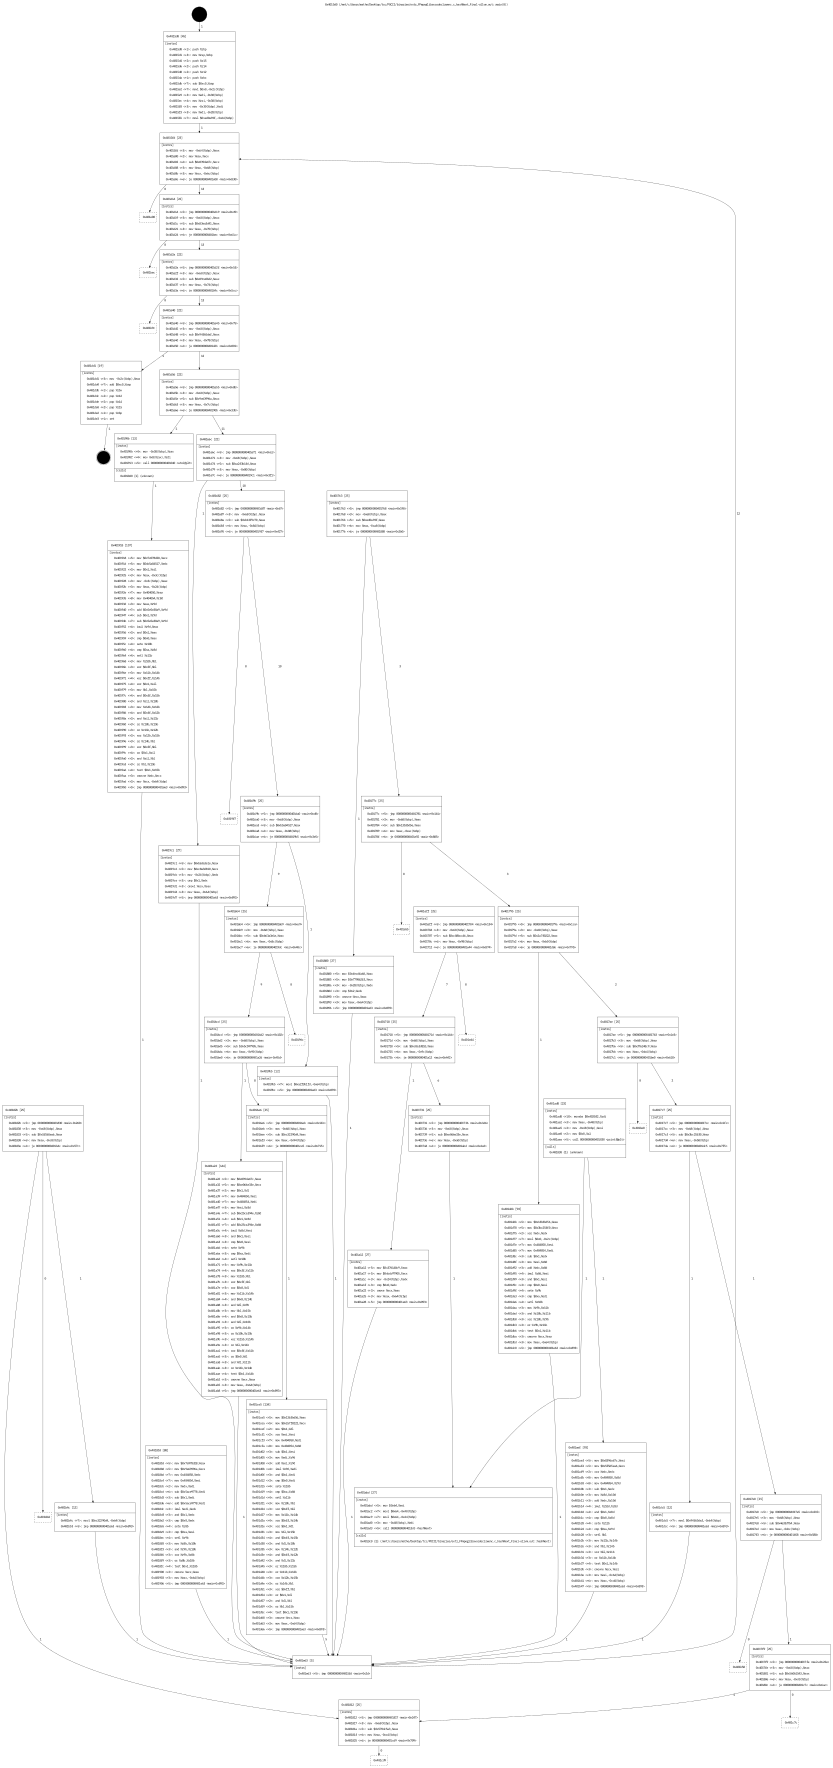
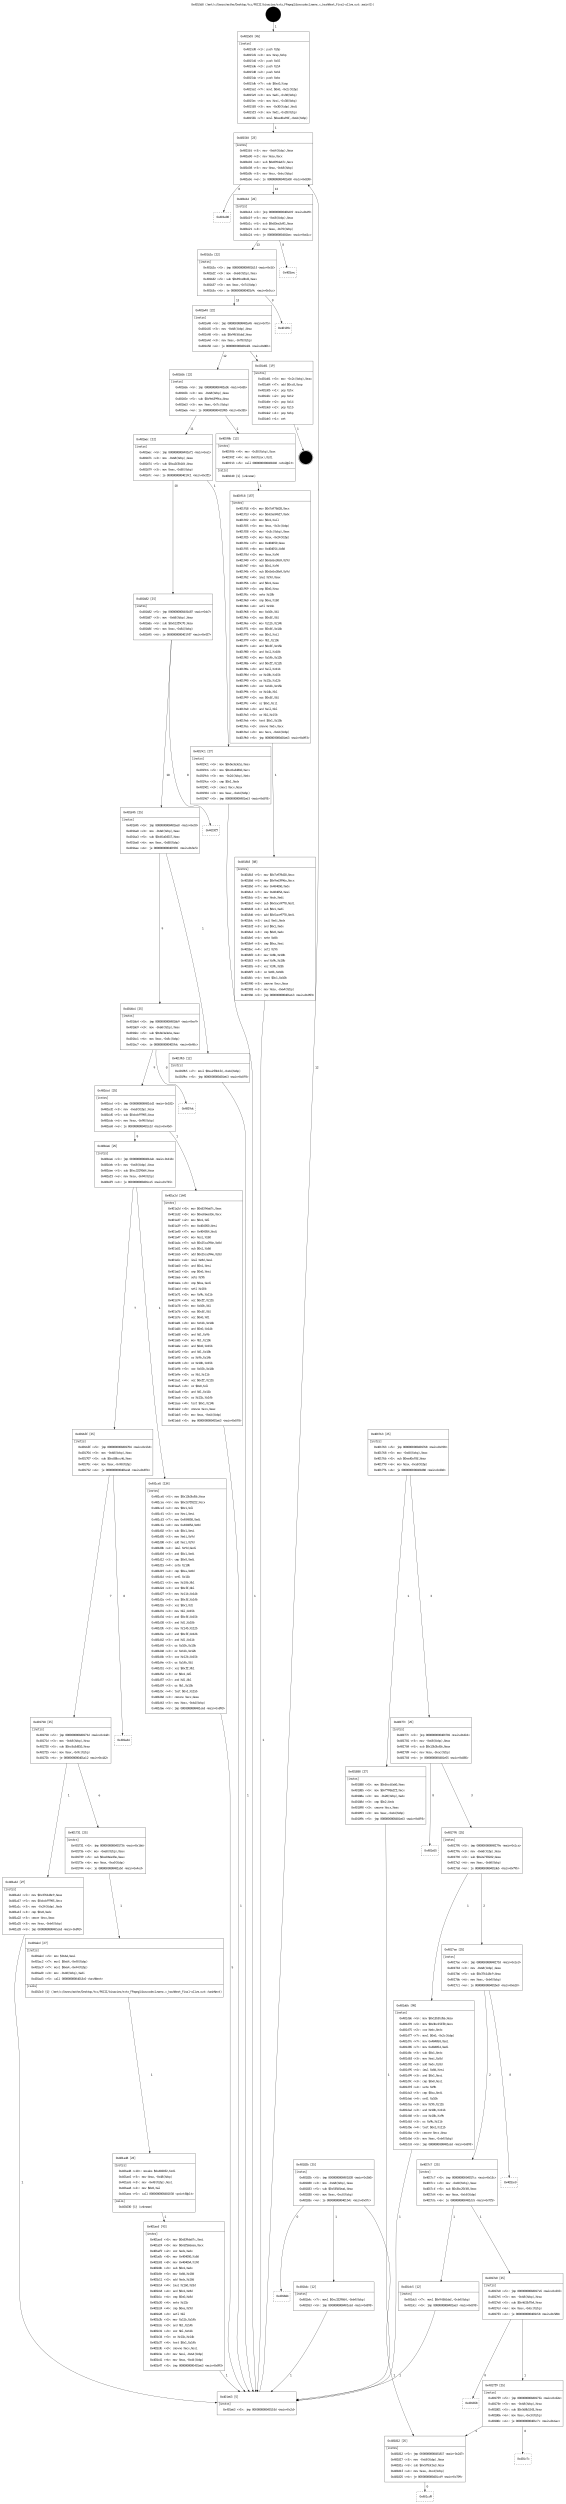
(140, 1290) -> (273, 799)
none -> (124, 1307)
(581, 1351) -> (139, 2074)
